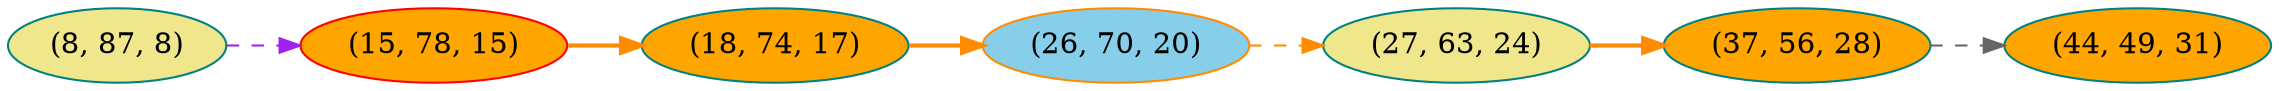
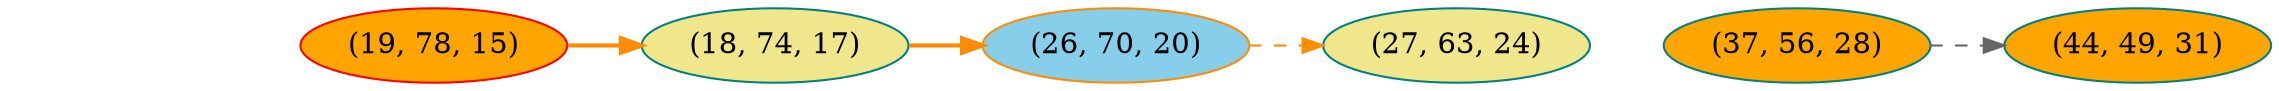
(117, 45) -> none
(434, 45) -> (434, 45)
(775, 45) -> (775, 45)
(1616, 45) -> none
